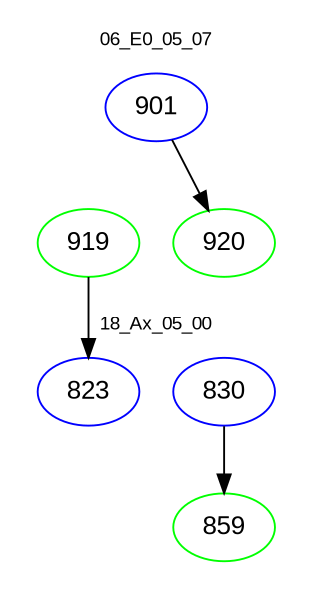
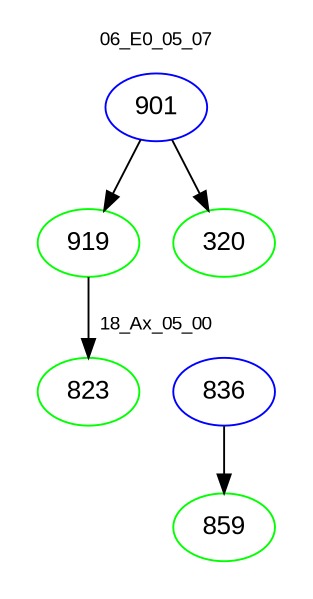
none -> (127, 167)
(224, 243) -> (224, 243)
(89, 392) -> (89, 392)
(224, 392) -> (224, 392)
